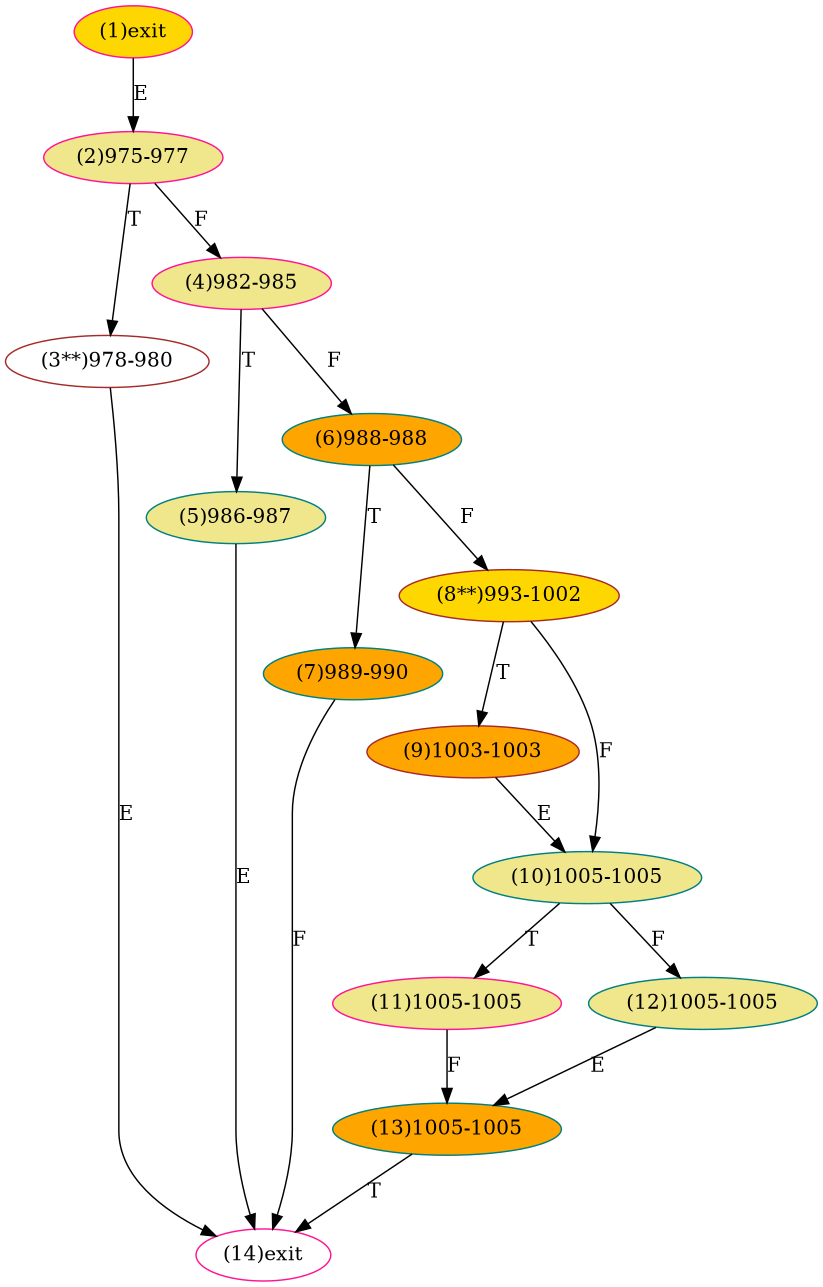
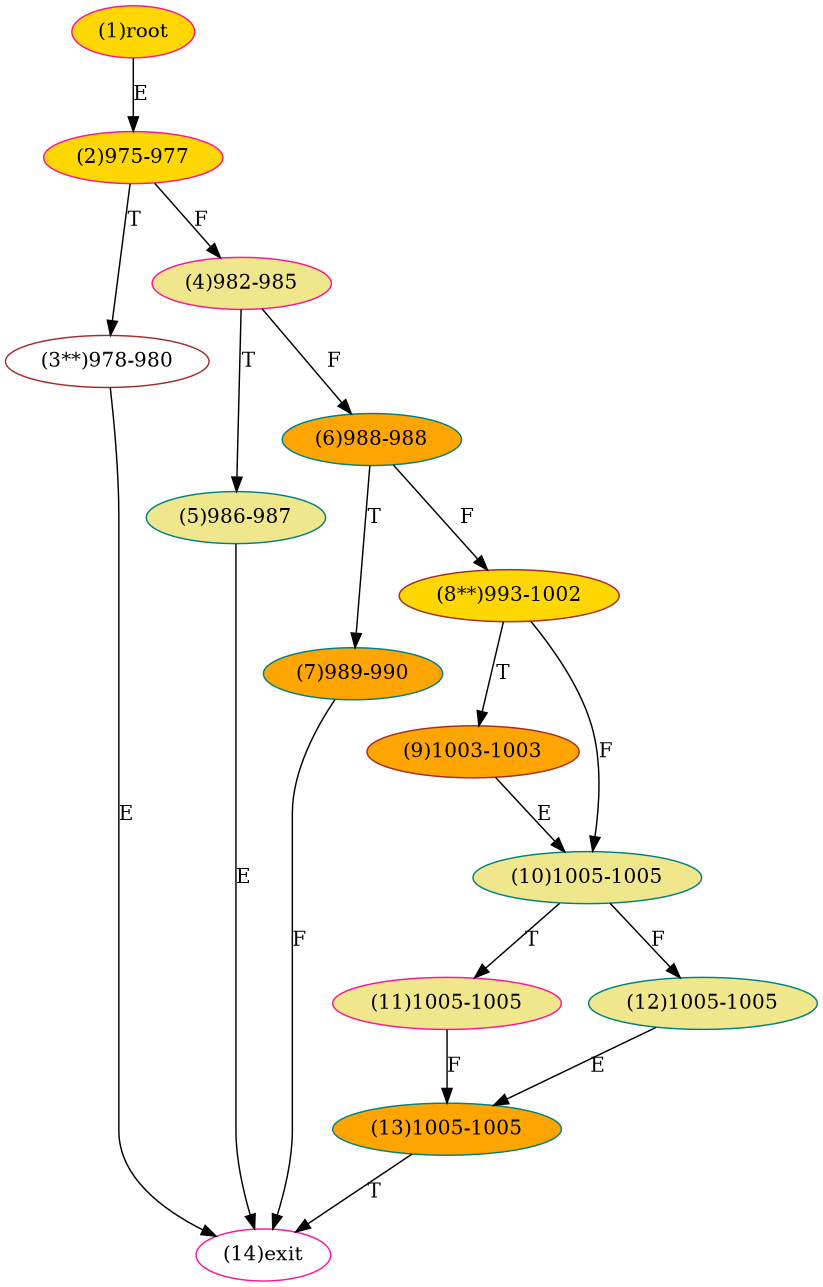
(133, 32) -> (133, 32)
(133, 158) -> (133, 158)
